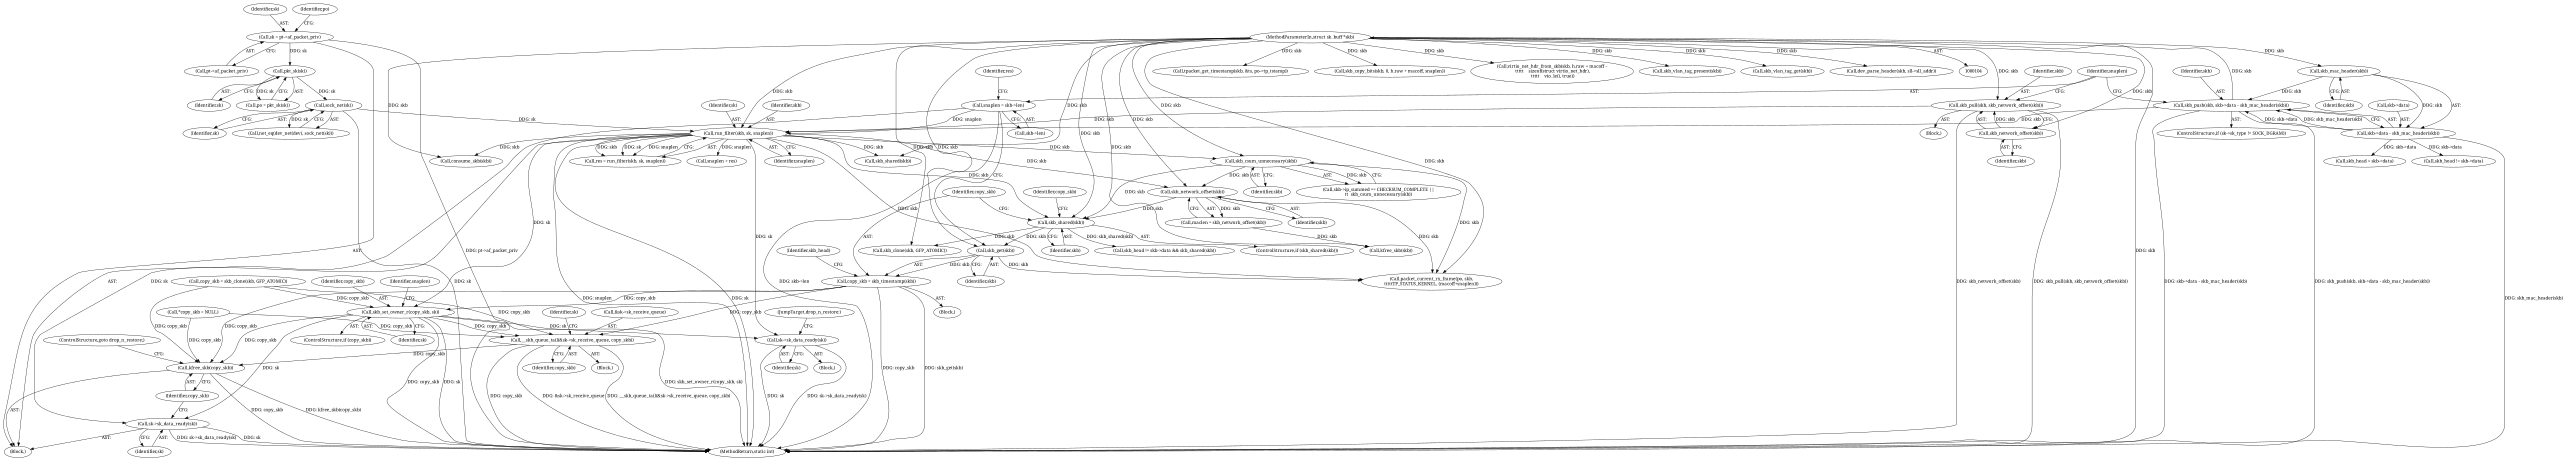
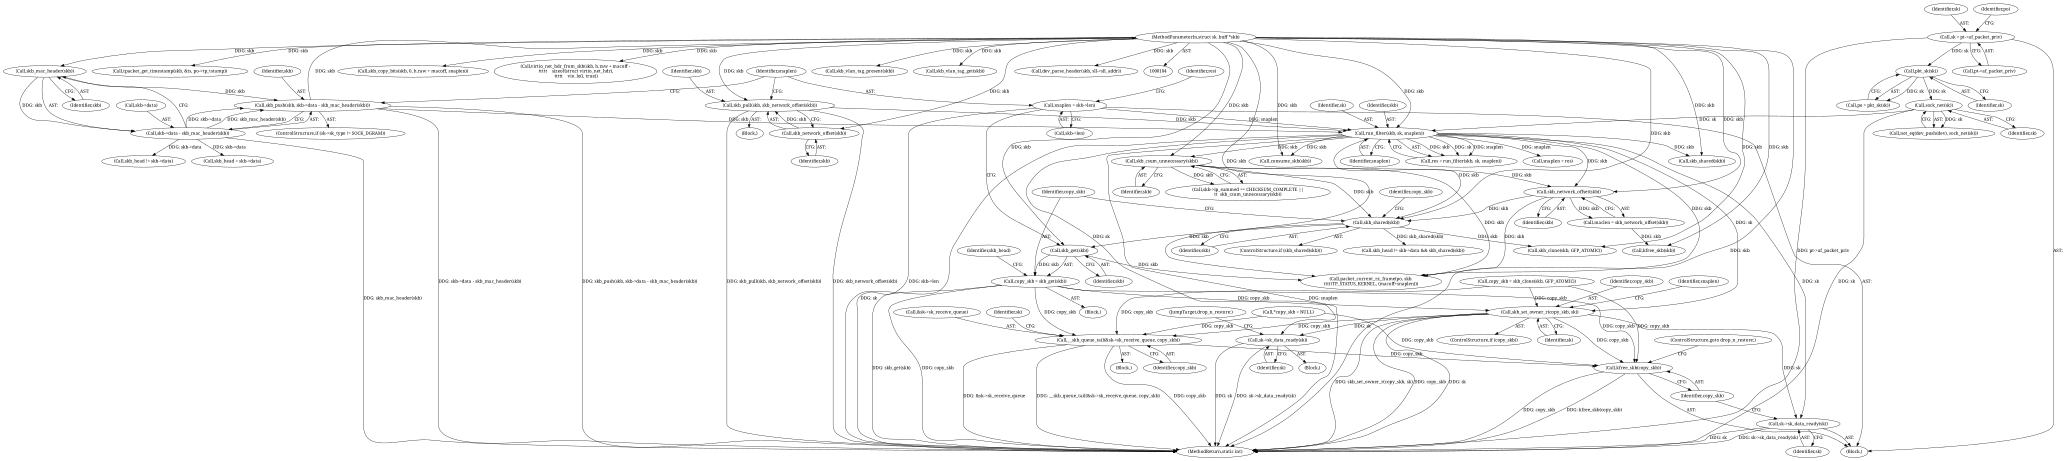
none -> (149, 89)
(291, 133) -> (1934, 133)
(876, 282) -> (1035, 282)
